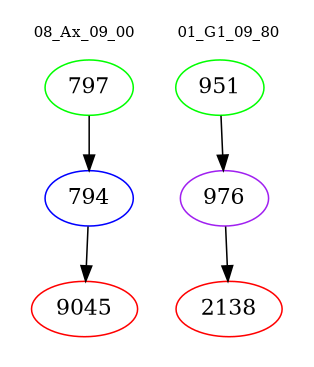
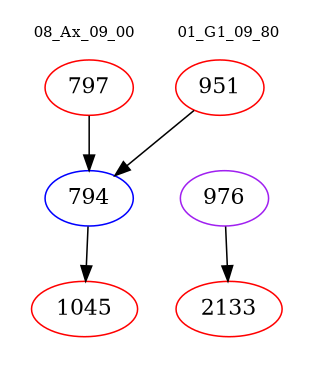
(89, 88) -> (89, 88)
(220, 88) -> (220, 88)
(222, 135) -> (172, 128)
(85, 309) -> (85, 309)
(229, 309) -> (229, 309)
